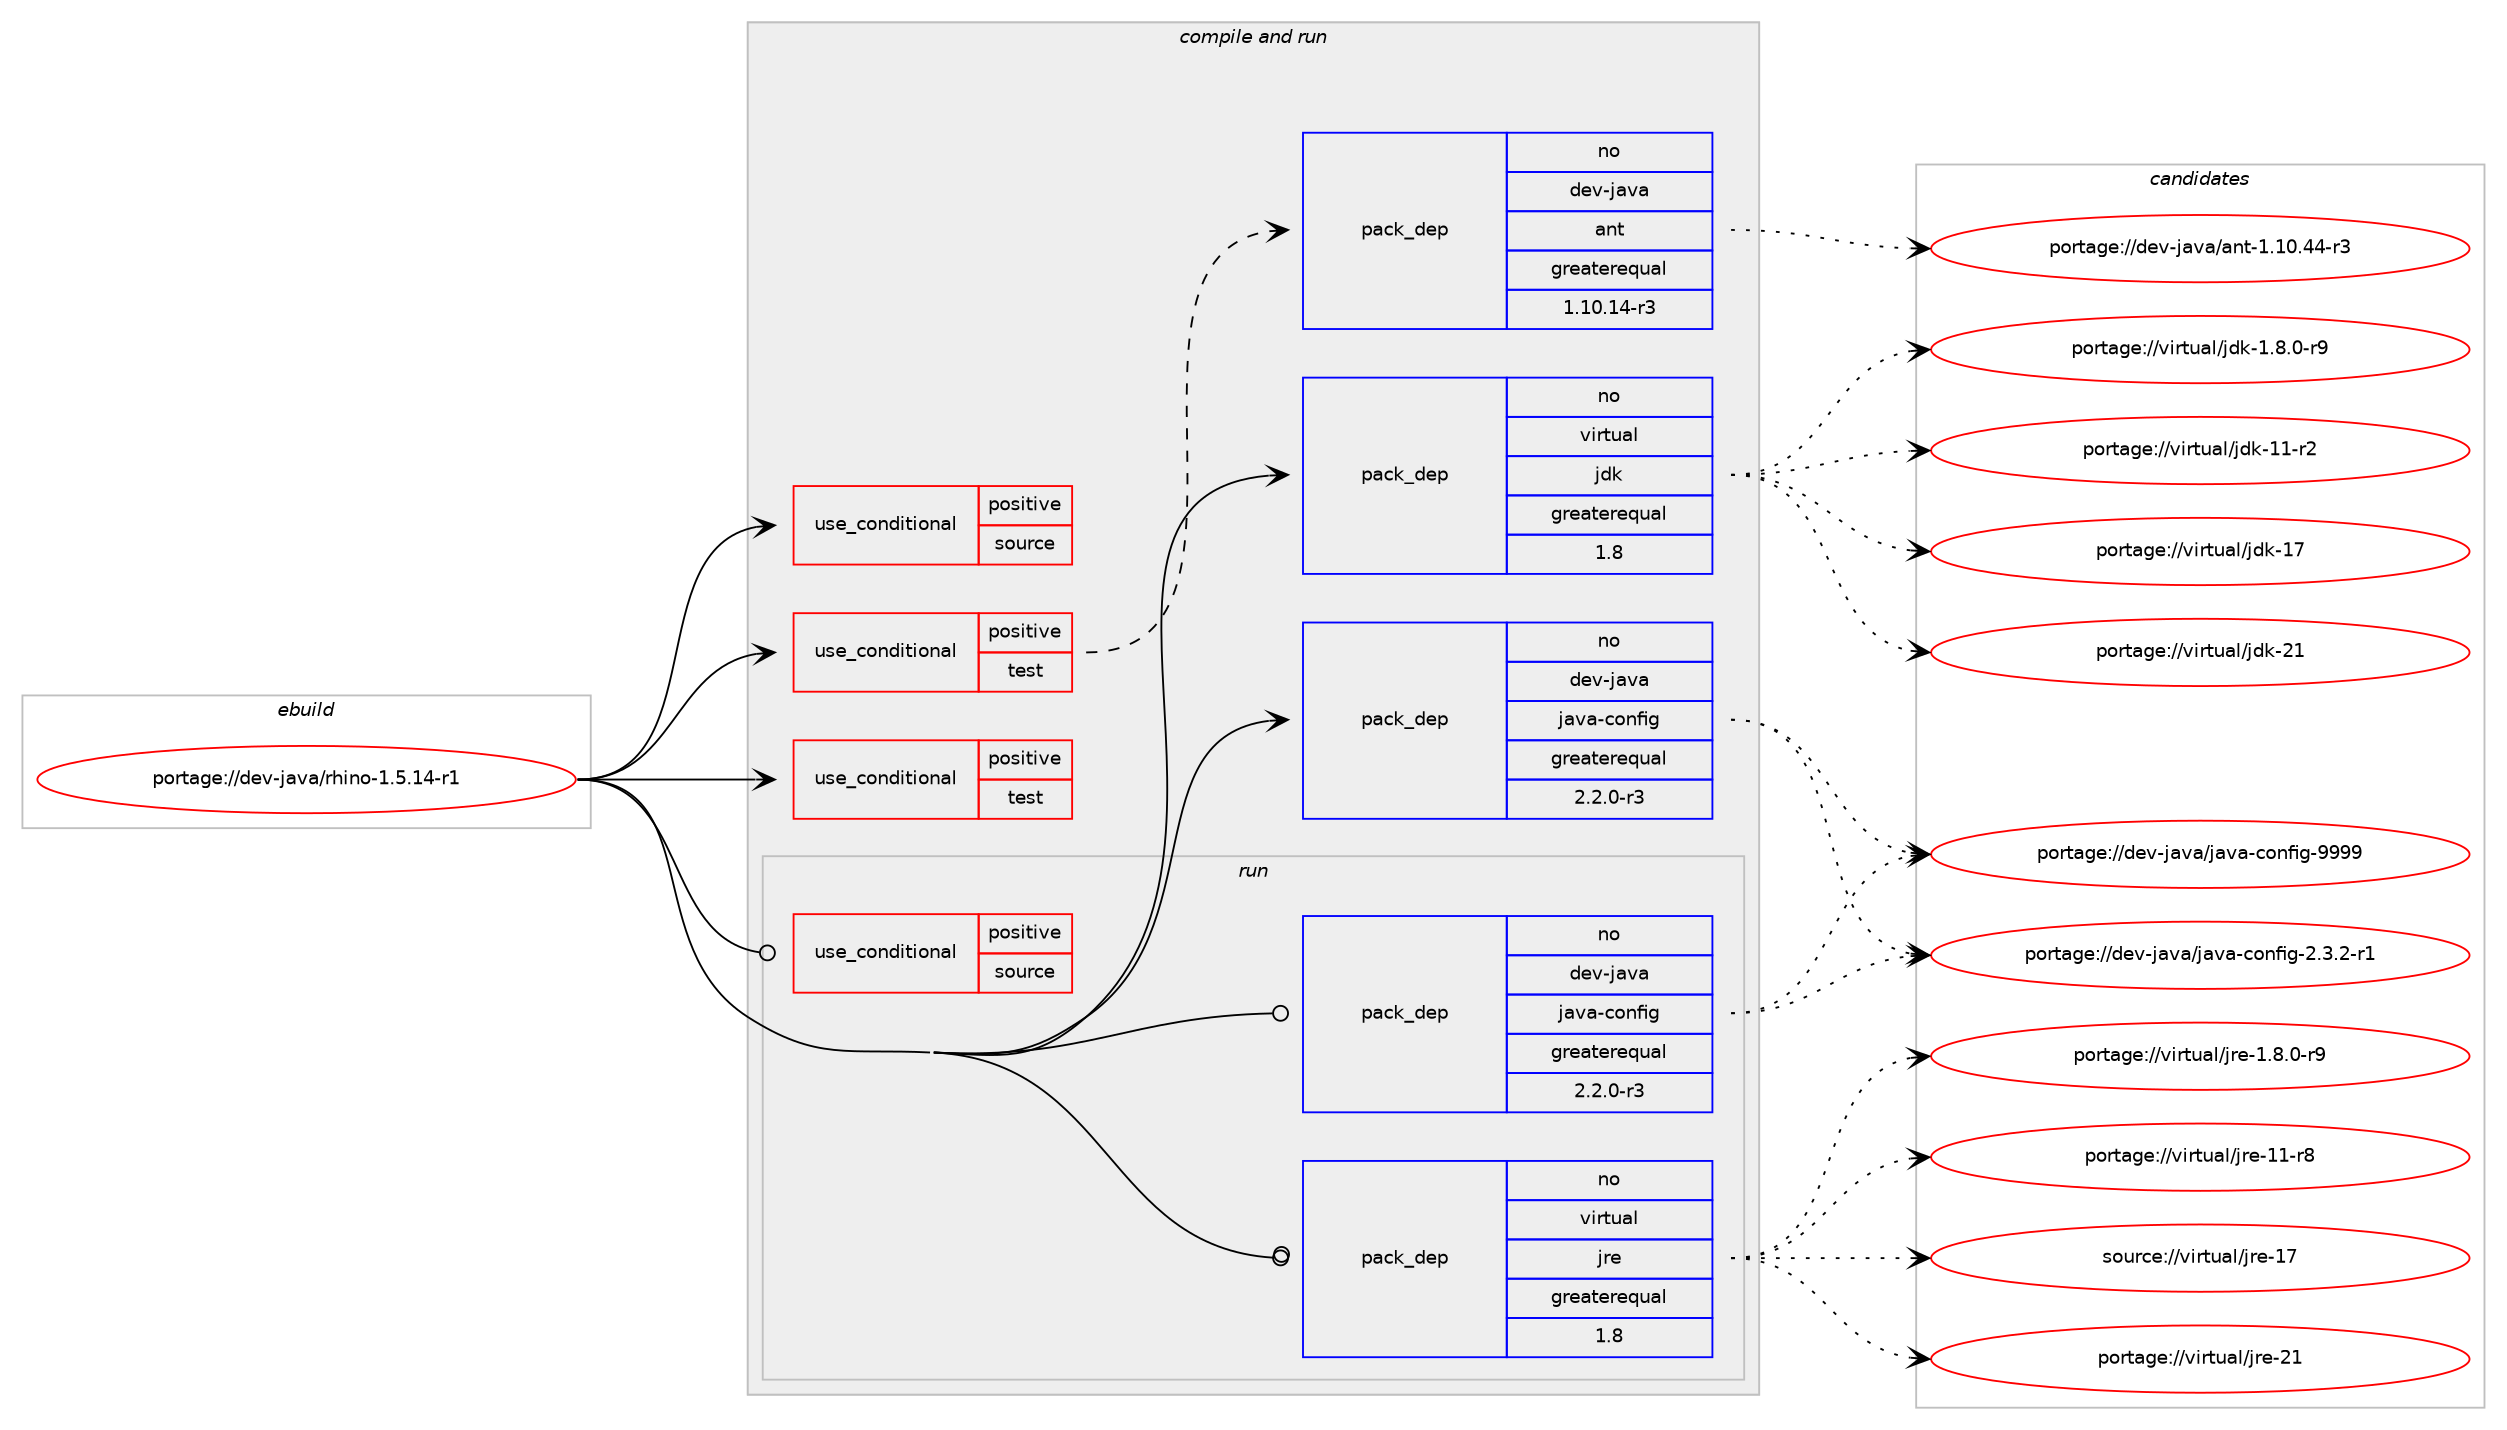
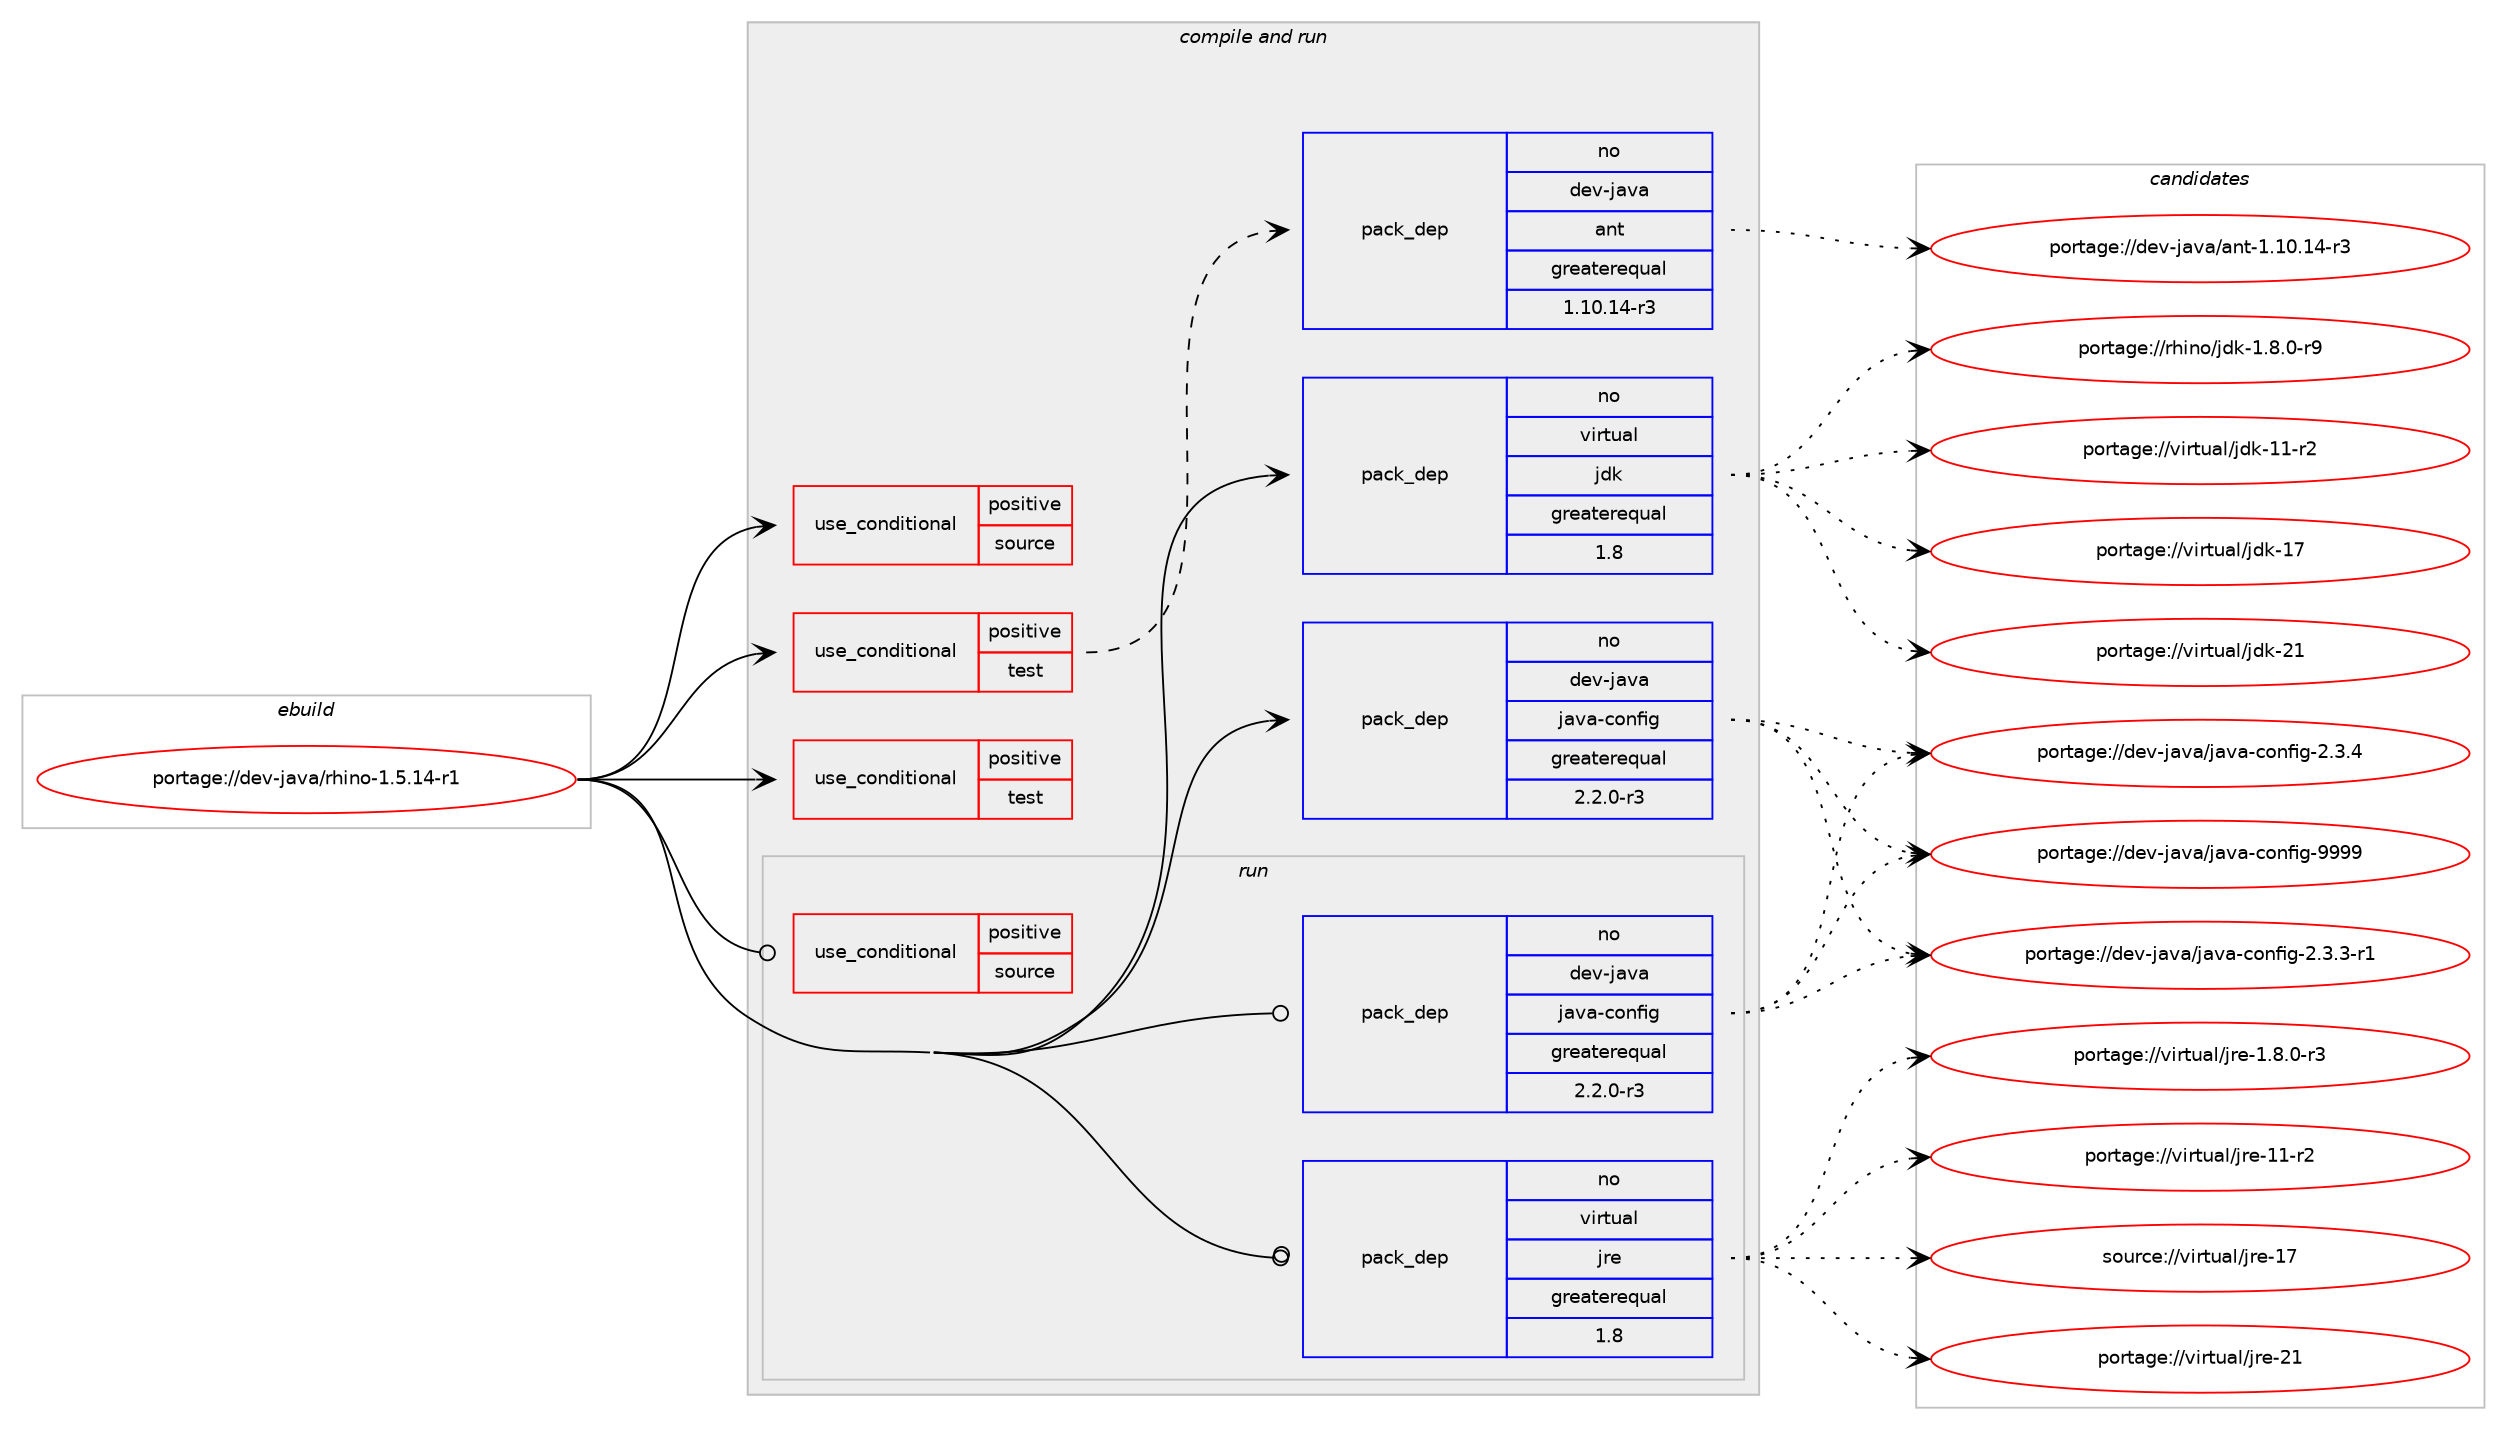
(2200, 249) -> (2200, 249)
(2200, 350) -> (2200, 350)
none -> (2200, 753)
(2200, 955) -> (2200, 955)
(2200, 1056) -> (2200, 1056)
(2200, 1157) -> (2200, 1157)
